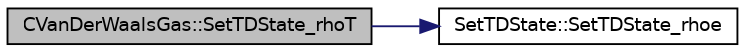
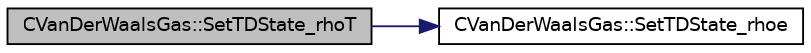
(588, 26) -> (621, 26)
